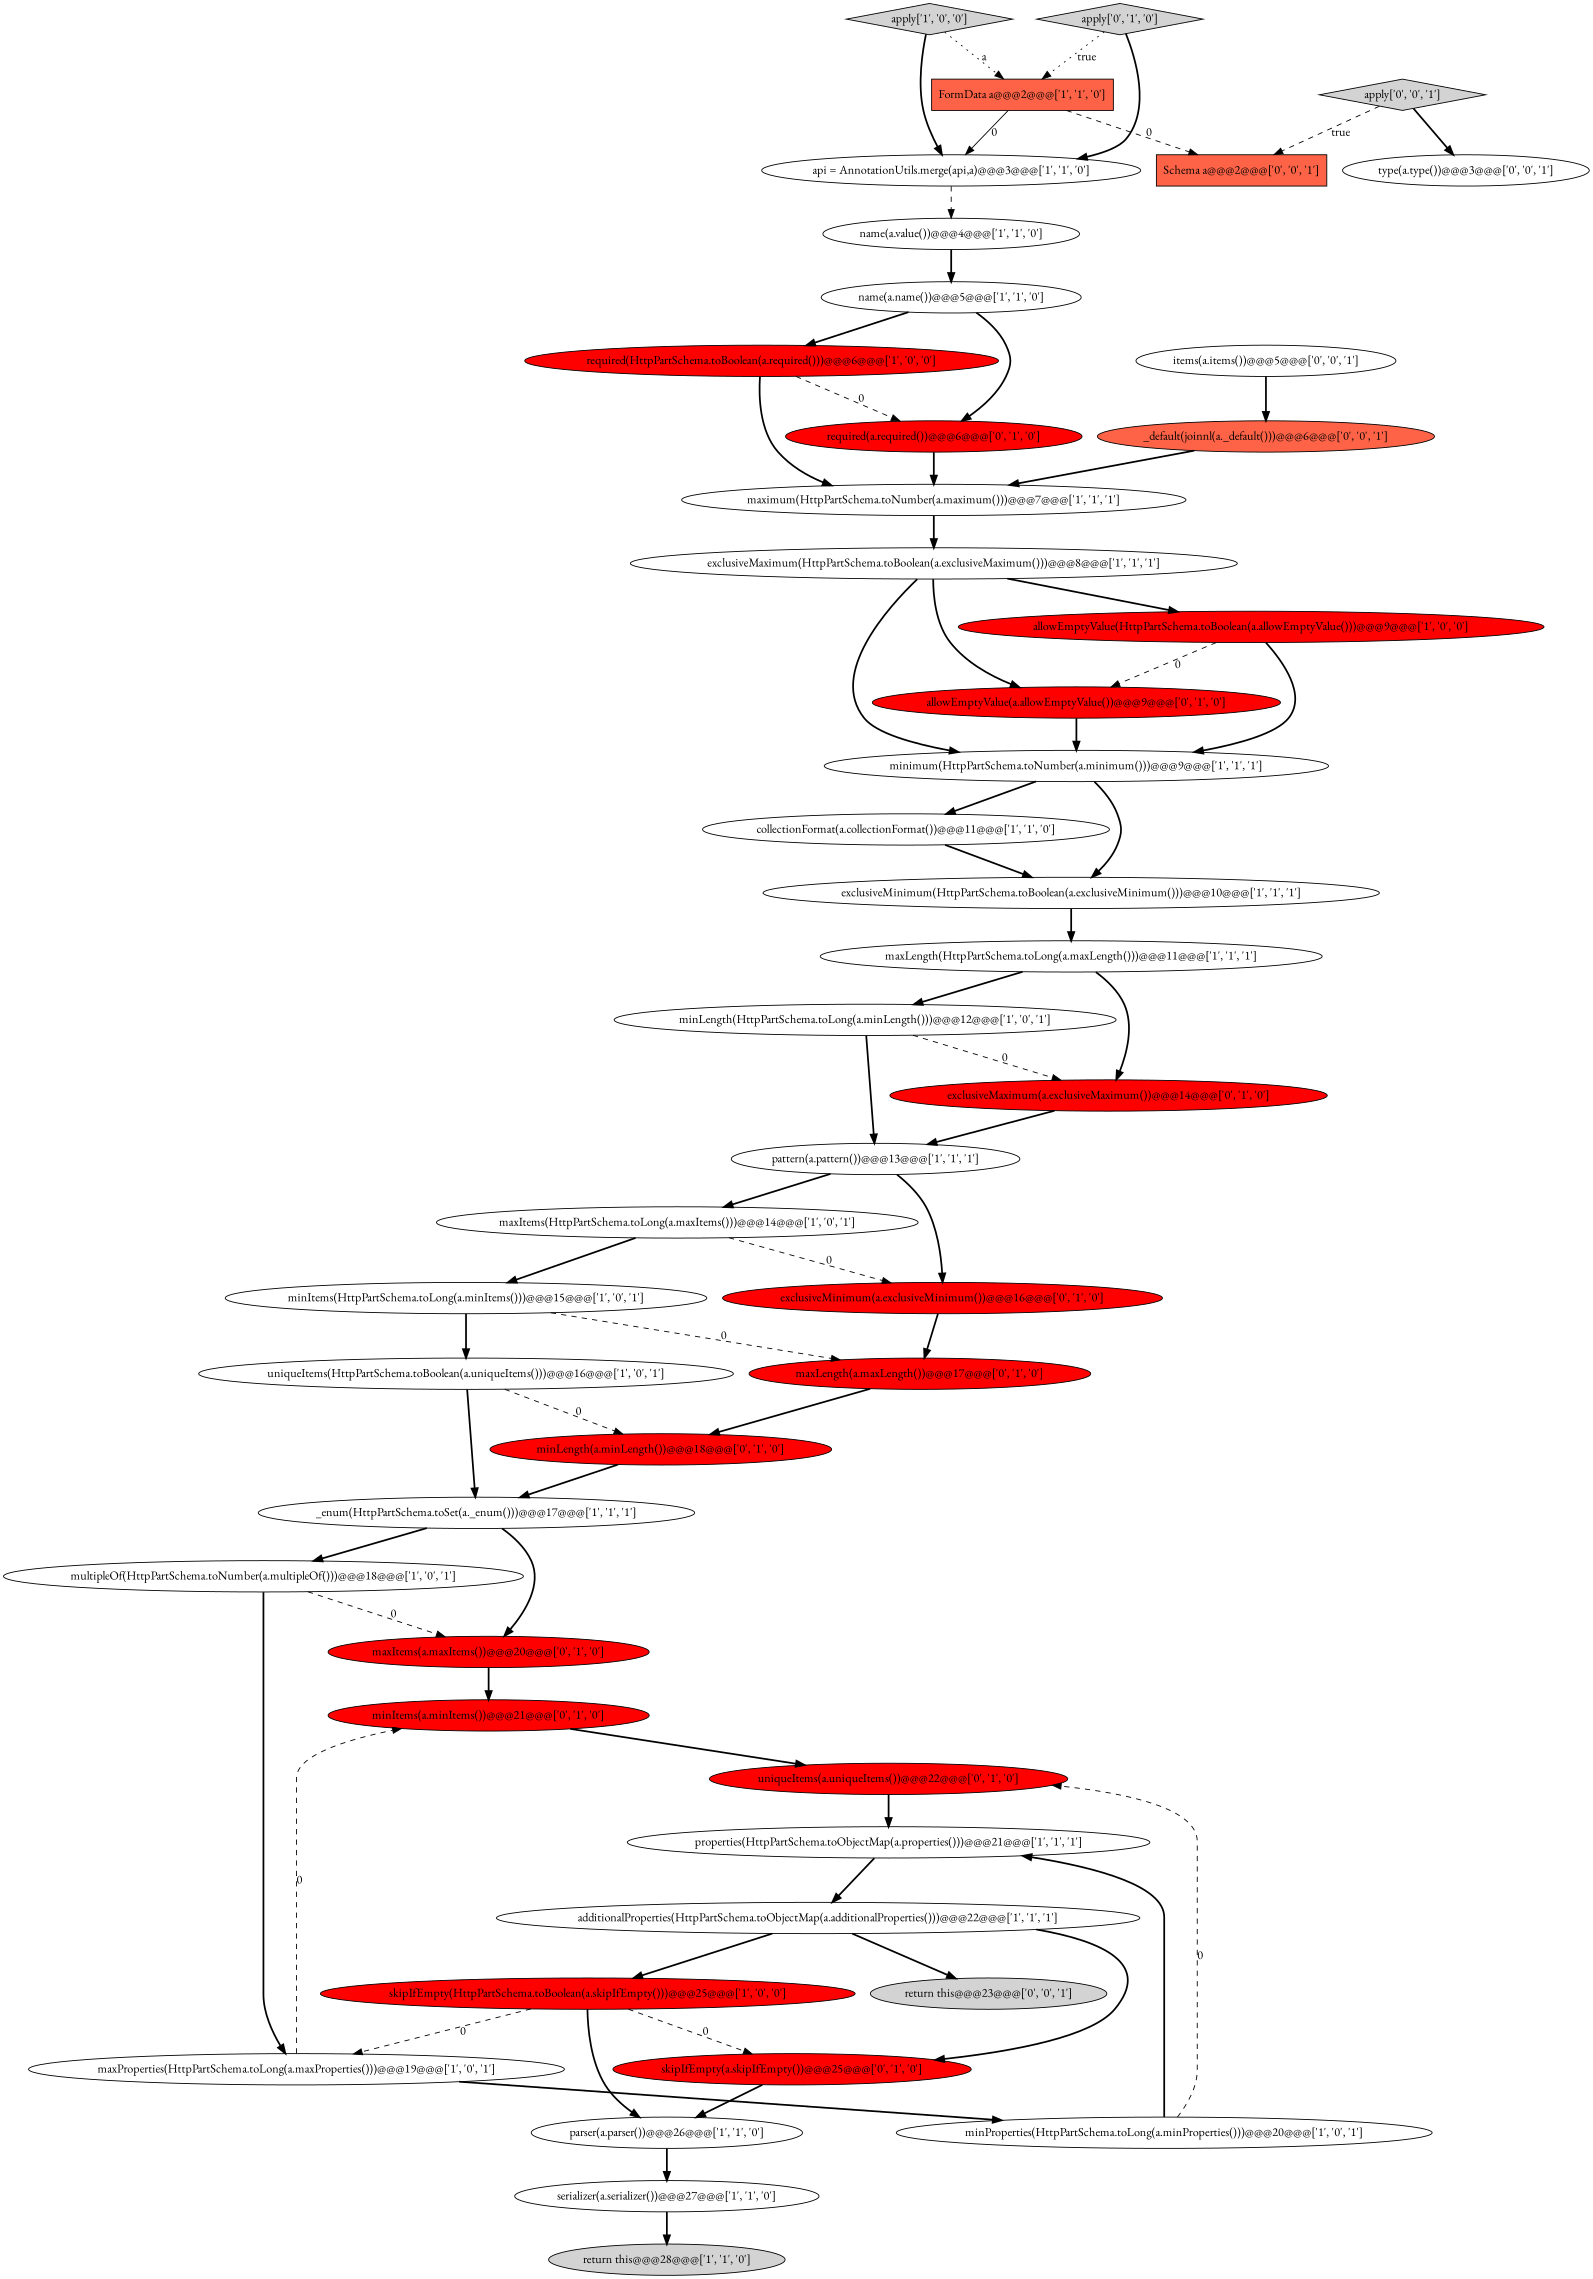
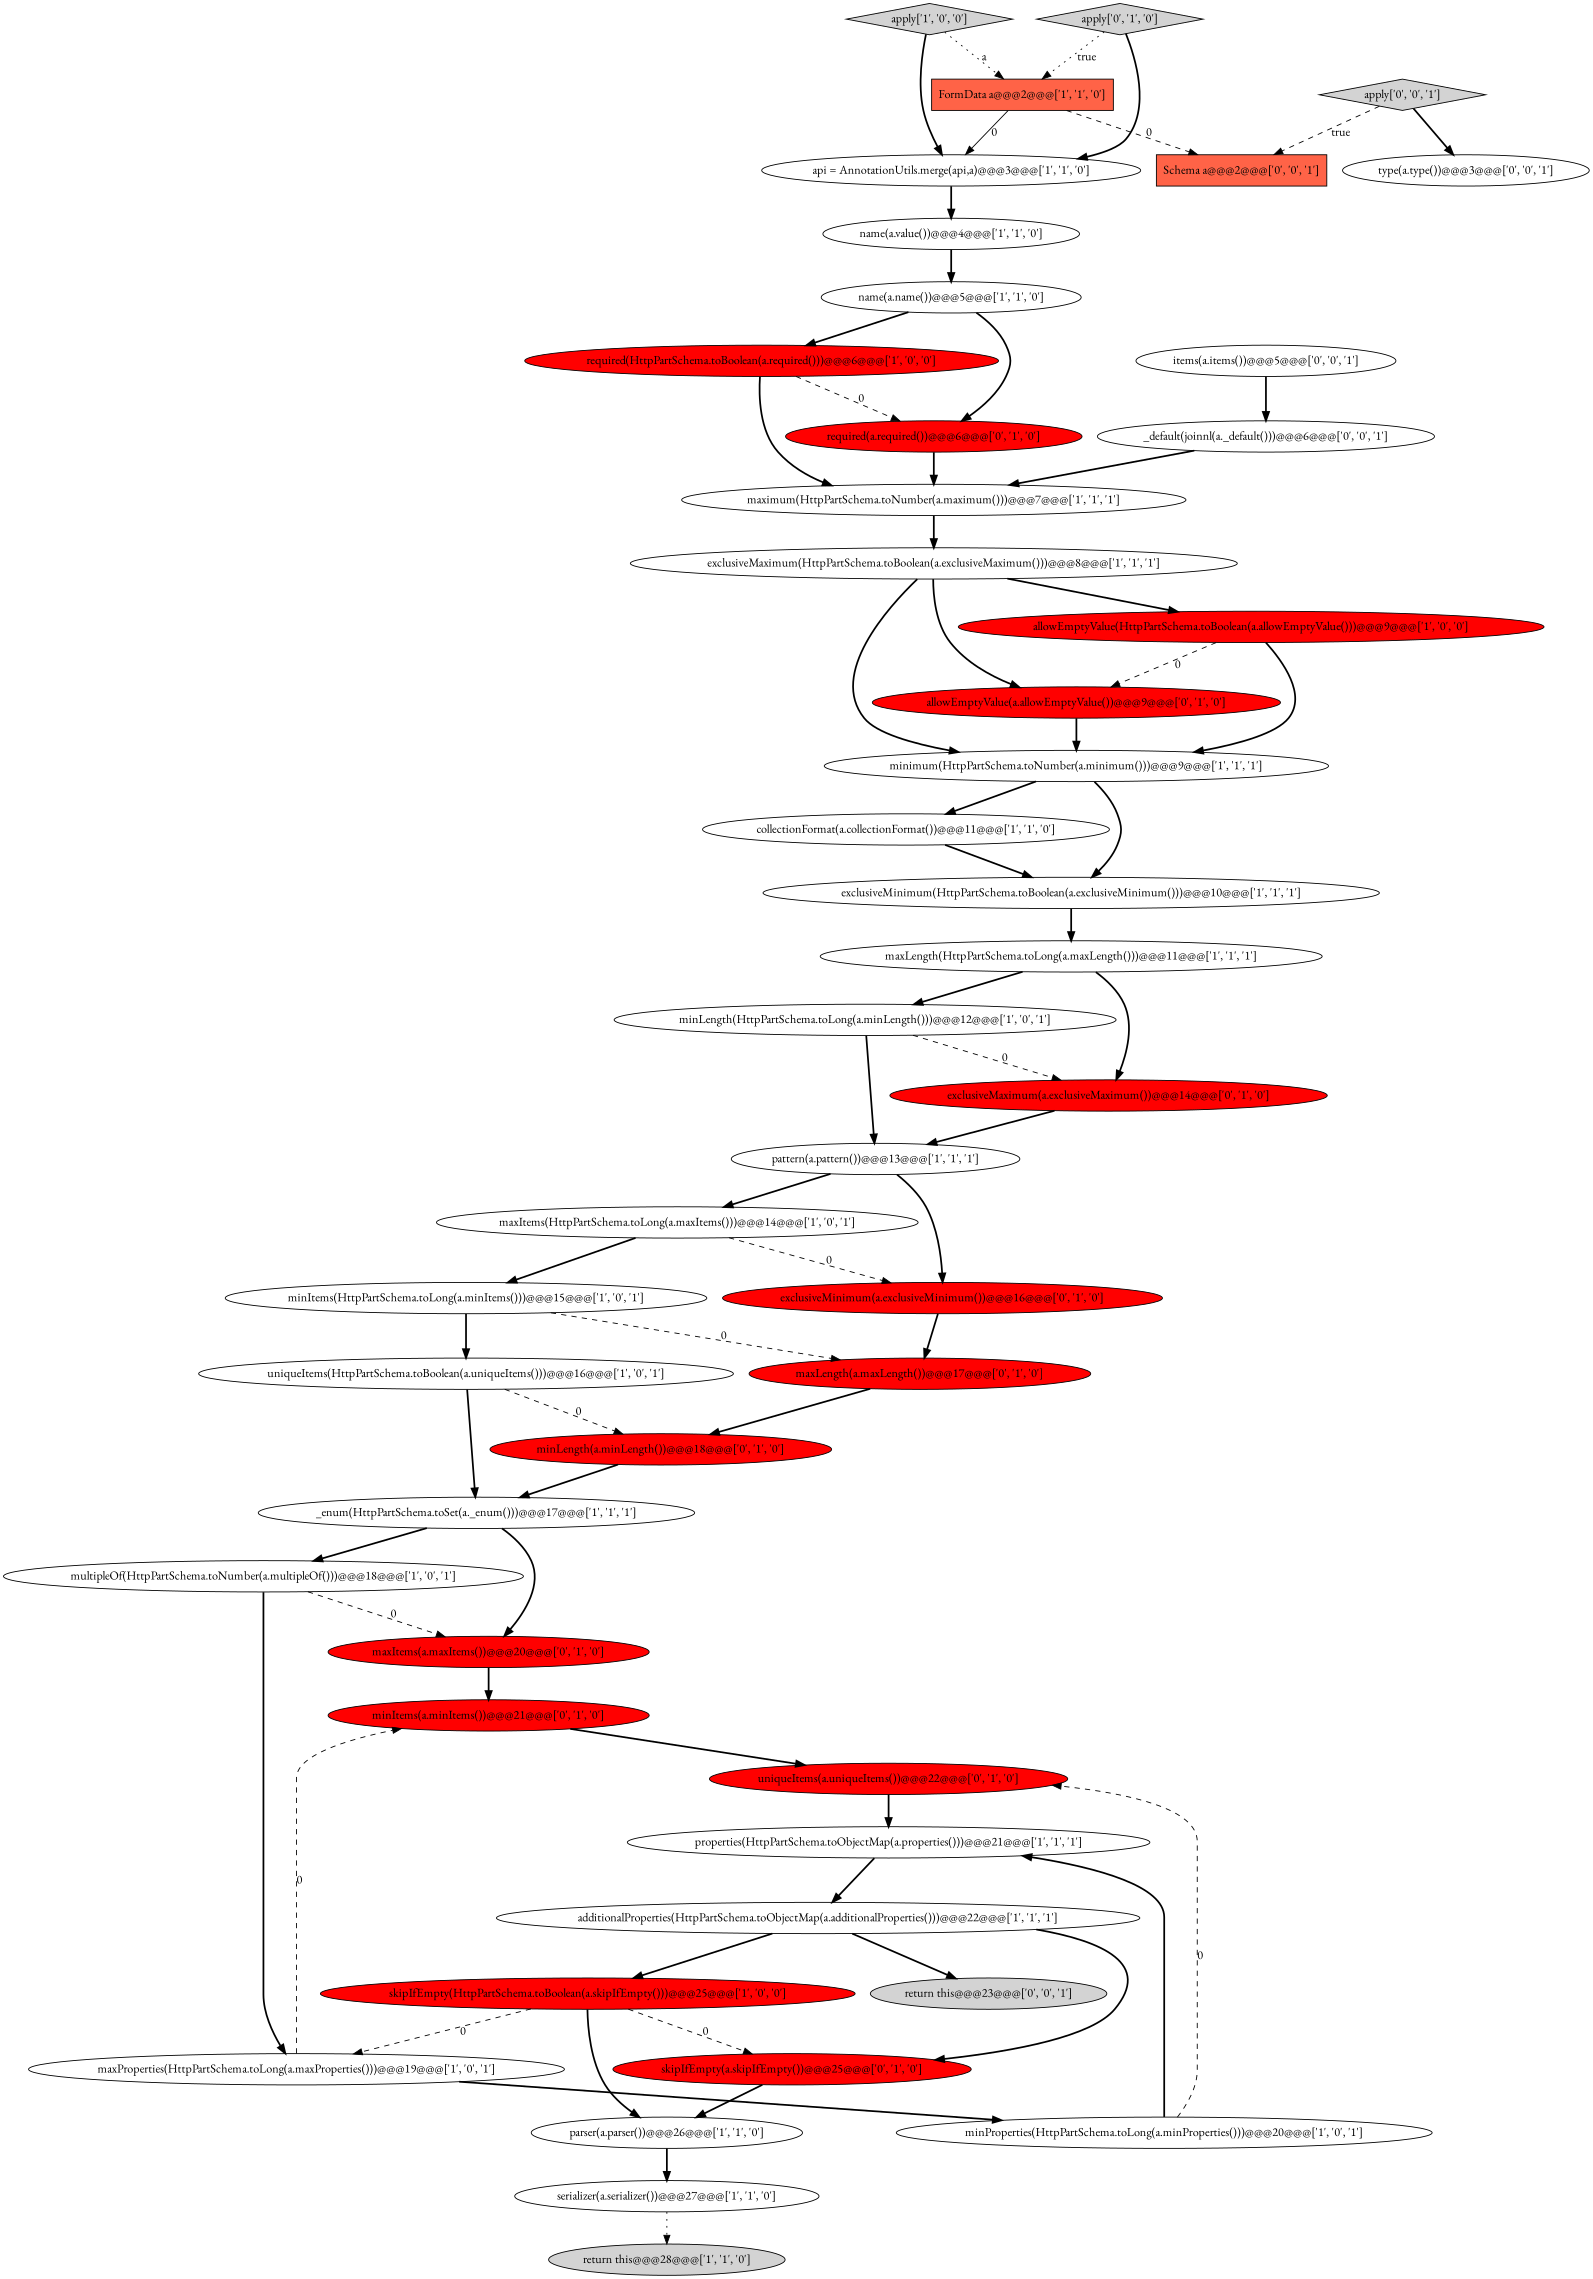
(951, 198) -> (951, 198)
(1266, 436) -> (1266, 436)
(667, 2224) -> (667, 2224)
